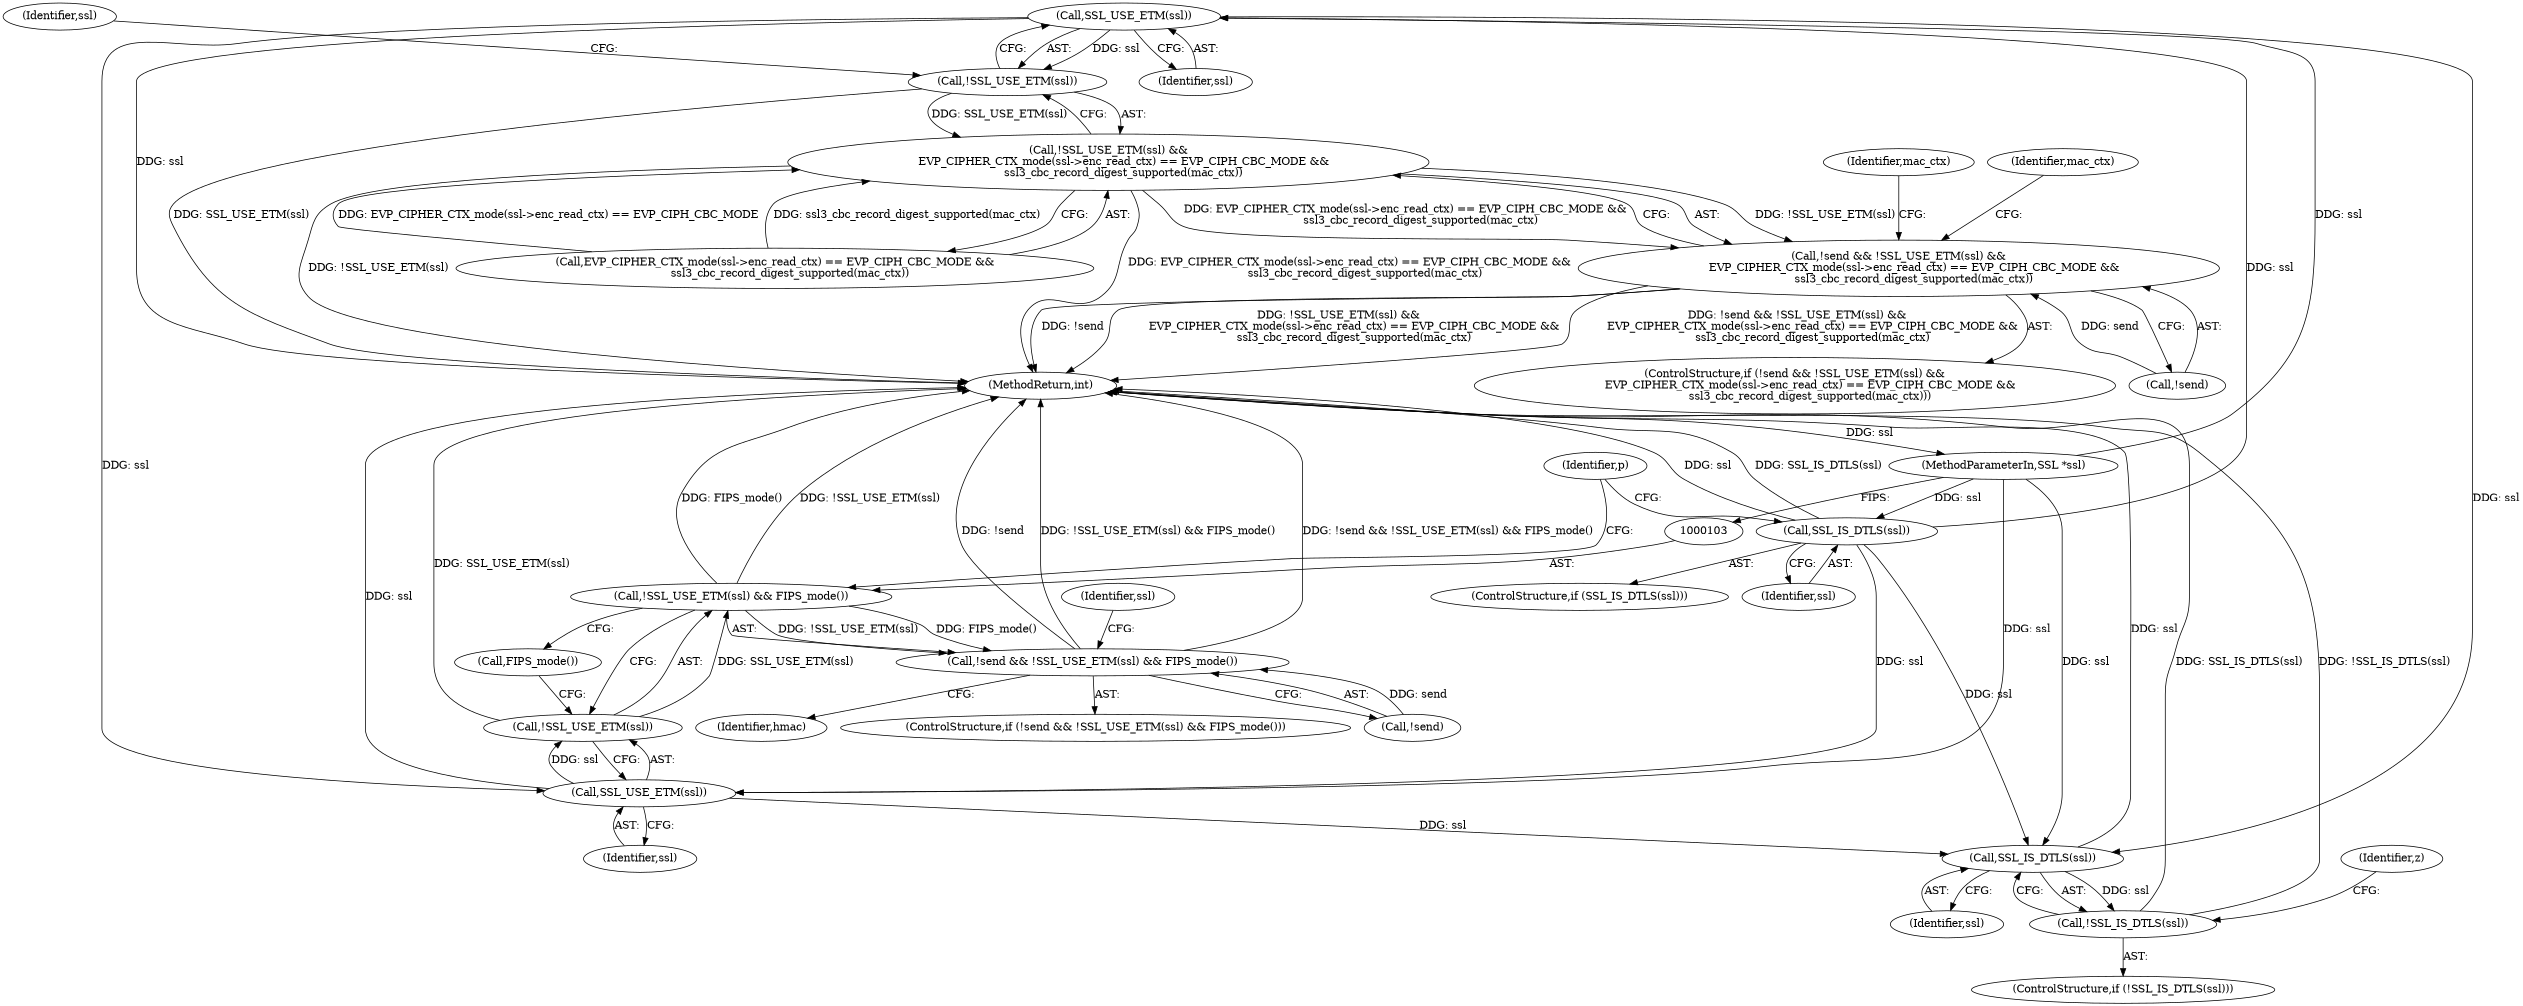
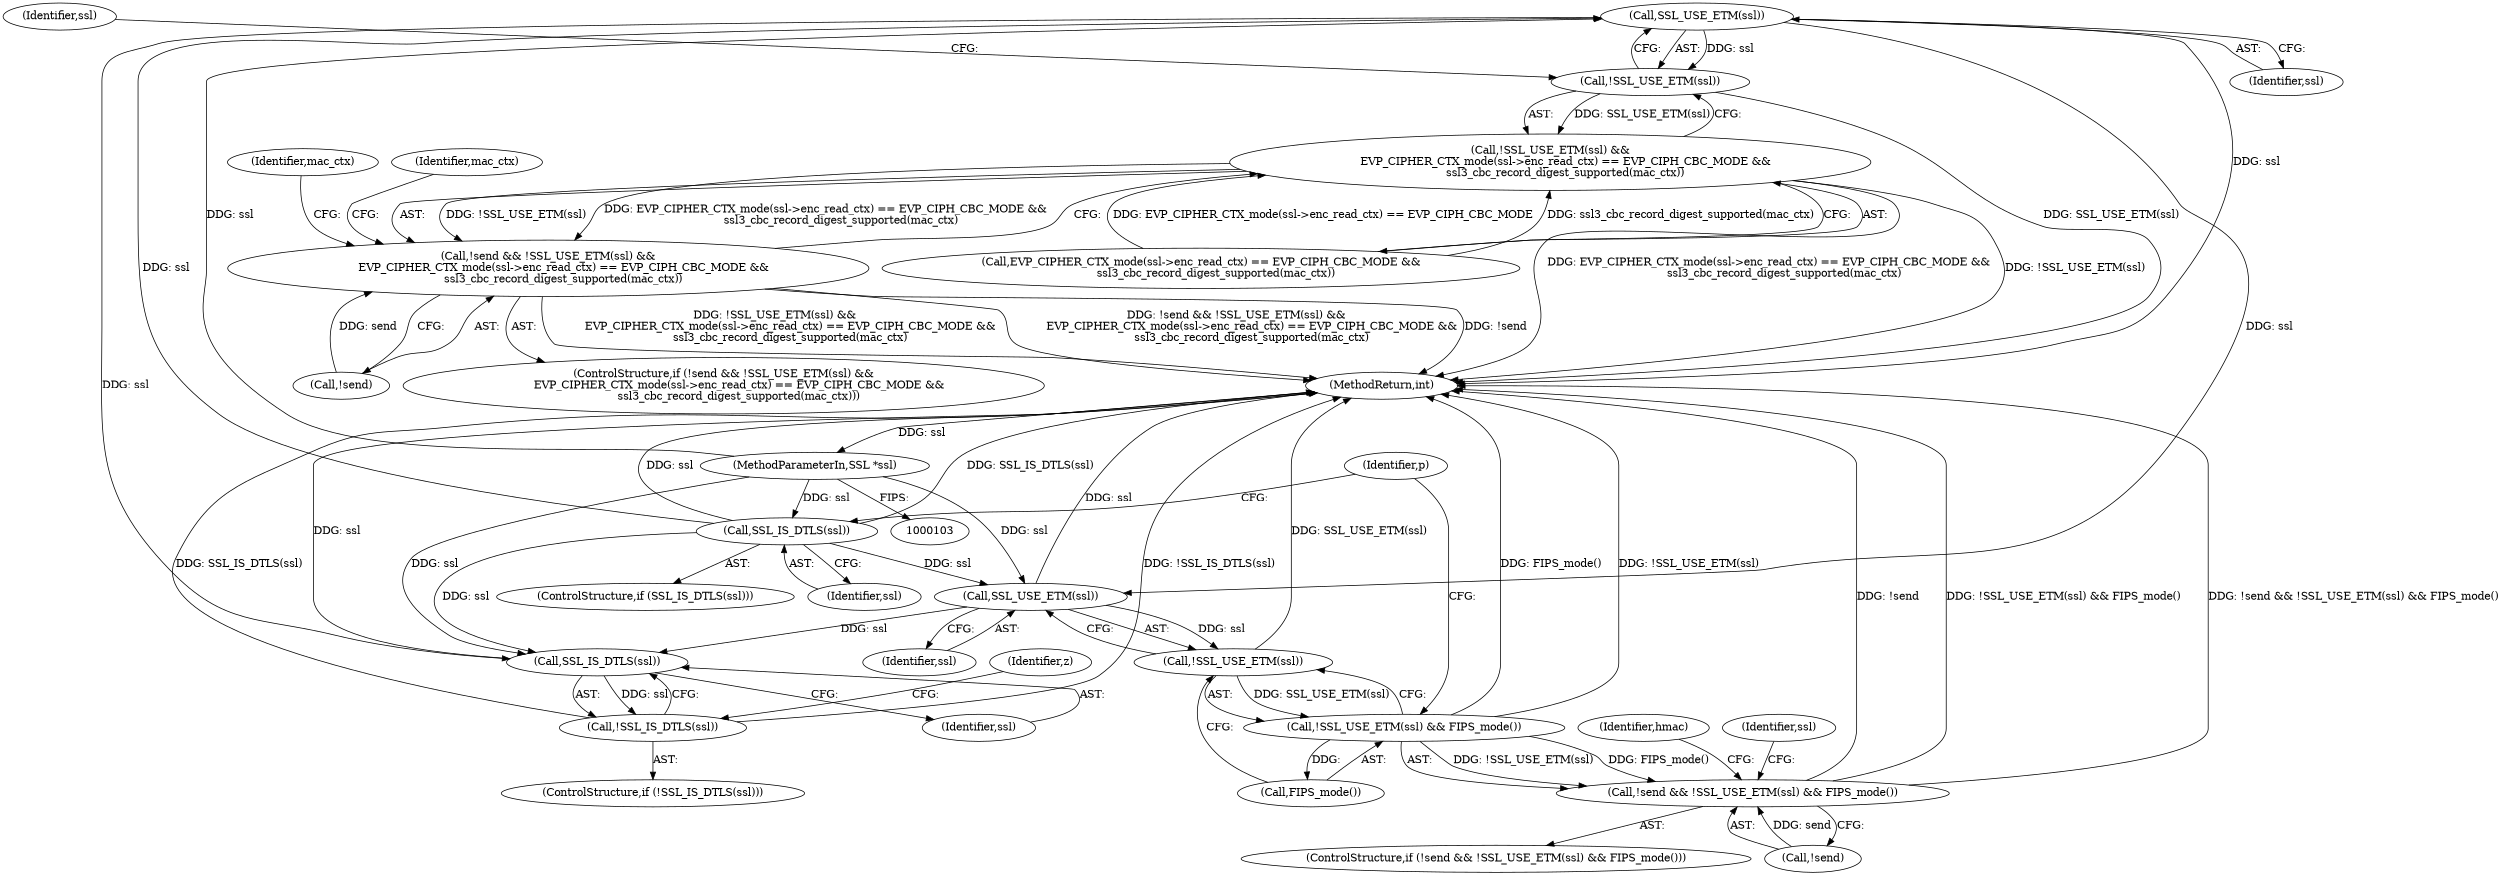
(1278, 571) -> (1351, 762)
(602, 630) -> (1328, 761)
(923, 696) -> (1710, 753)
